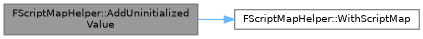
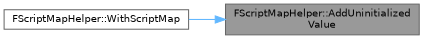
(211, 19) -> (202, 19)
